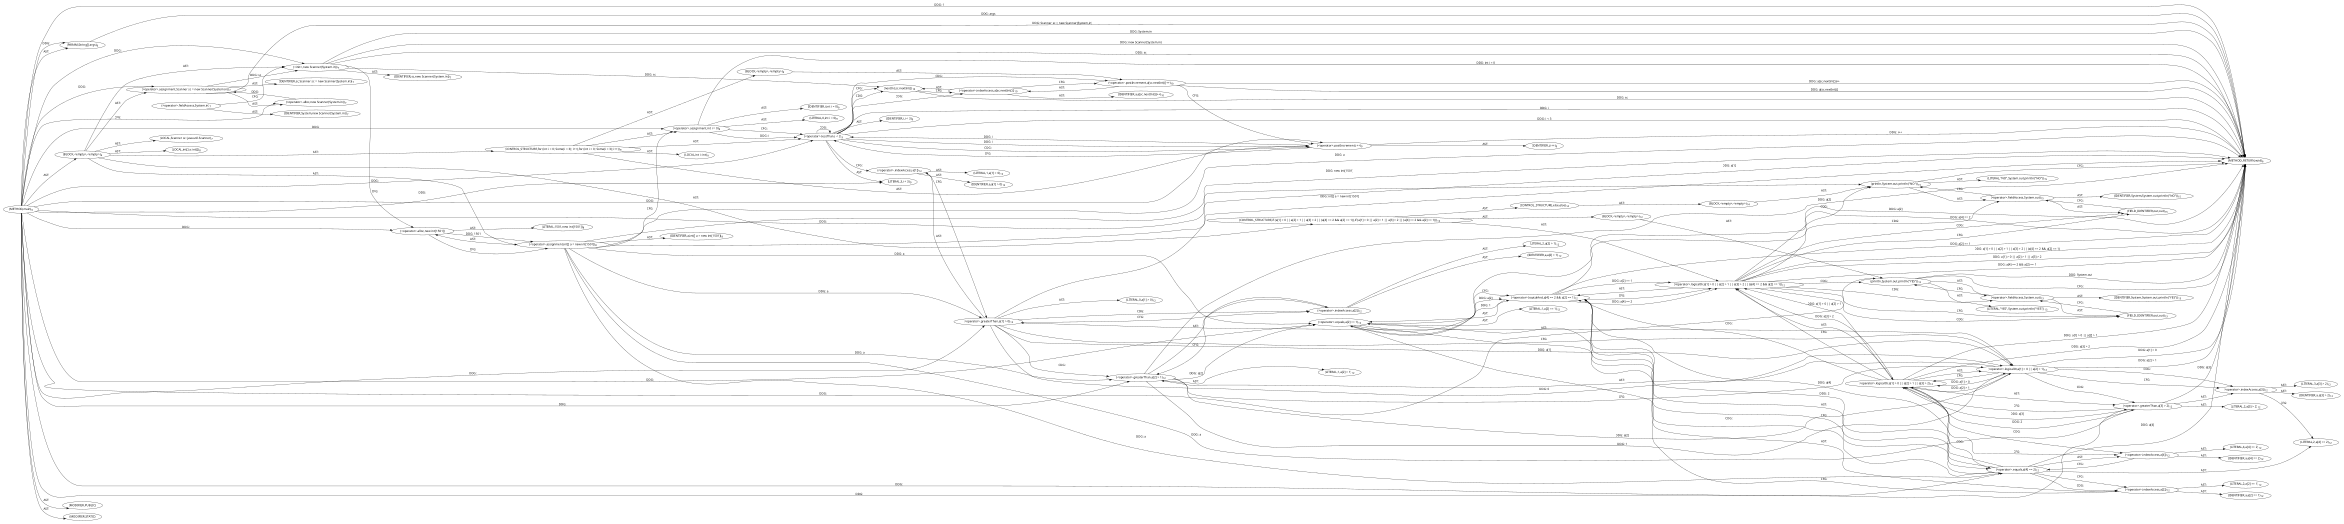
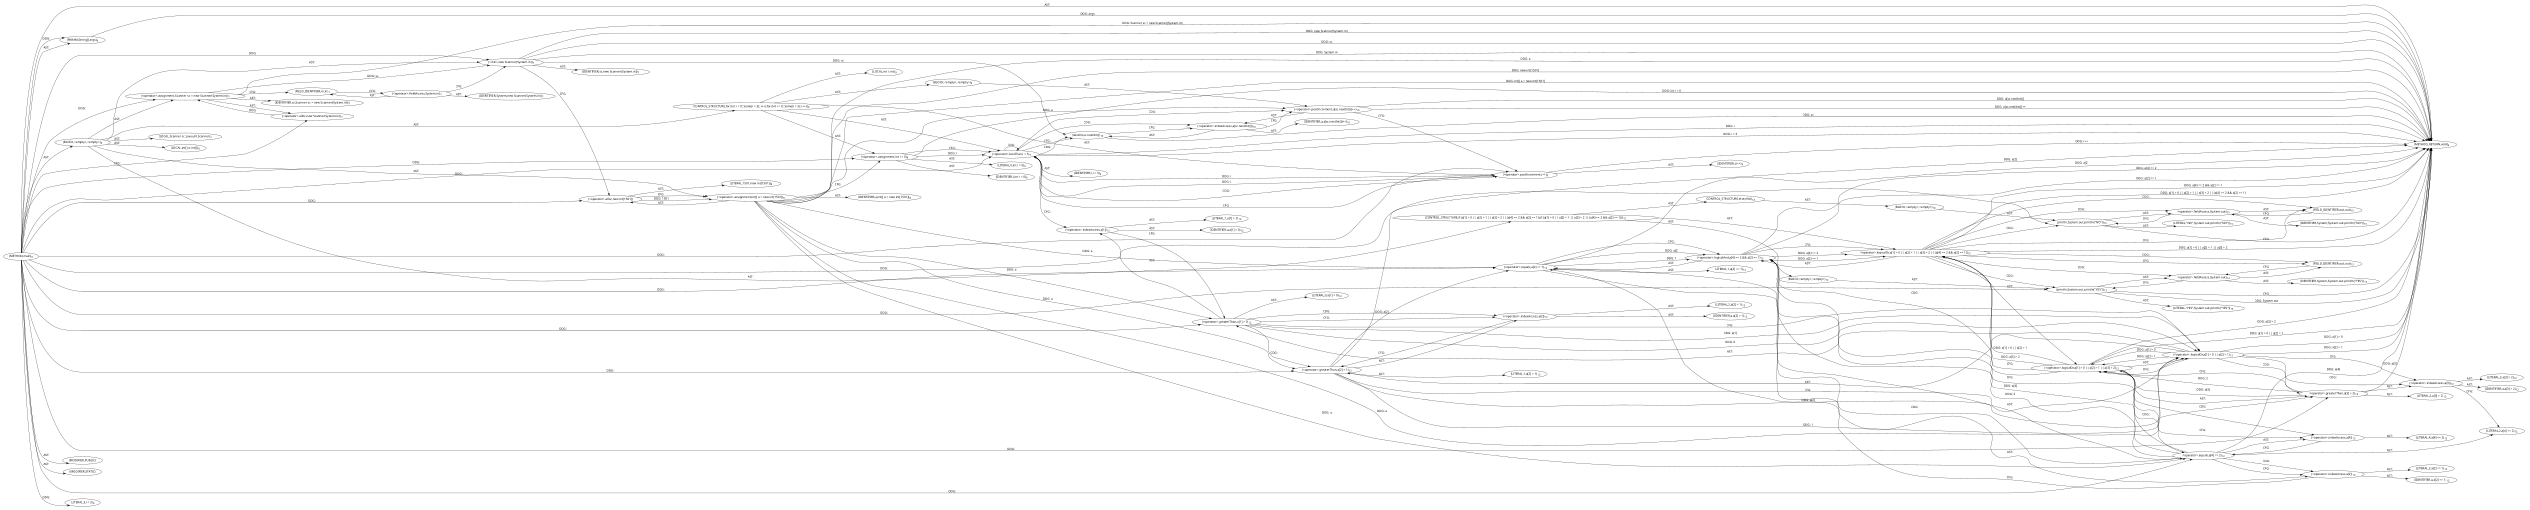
(939, 5) -> (1048, 5)
none -> (312, 92)
none -> (1009, 114)
(847, 169) -> none
(1586, 179) -> none
(2246, 459) -> none
